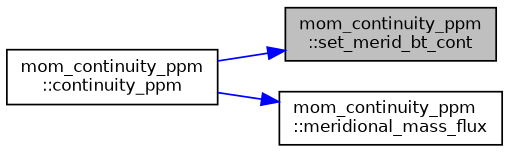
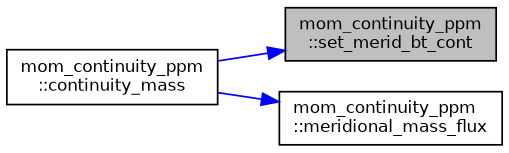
(112, 77) -> (112, 77)
